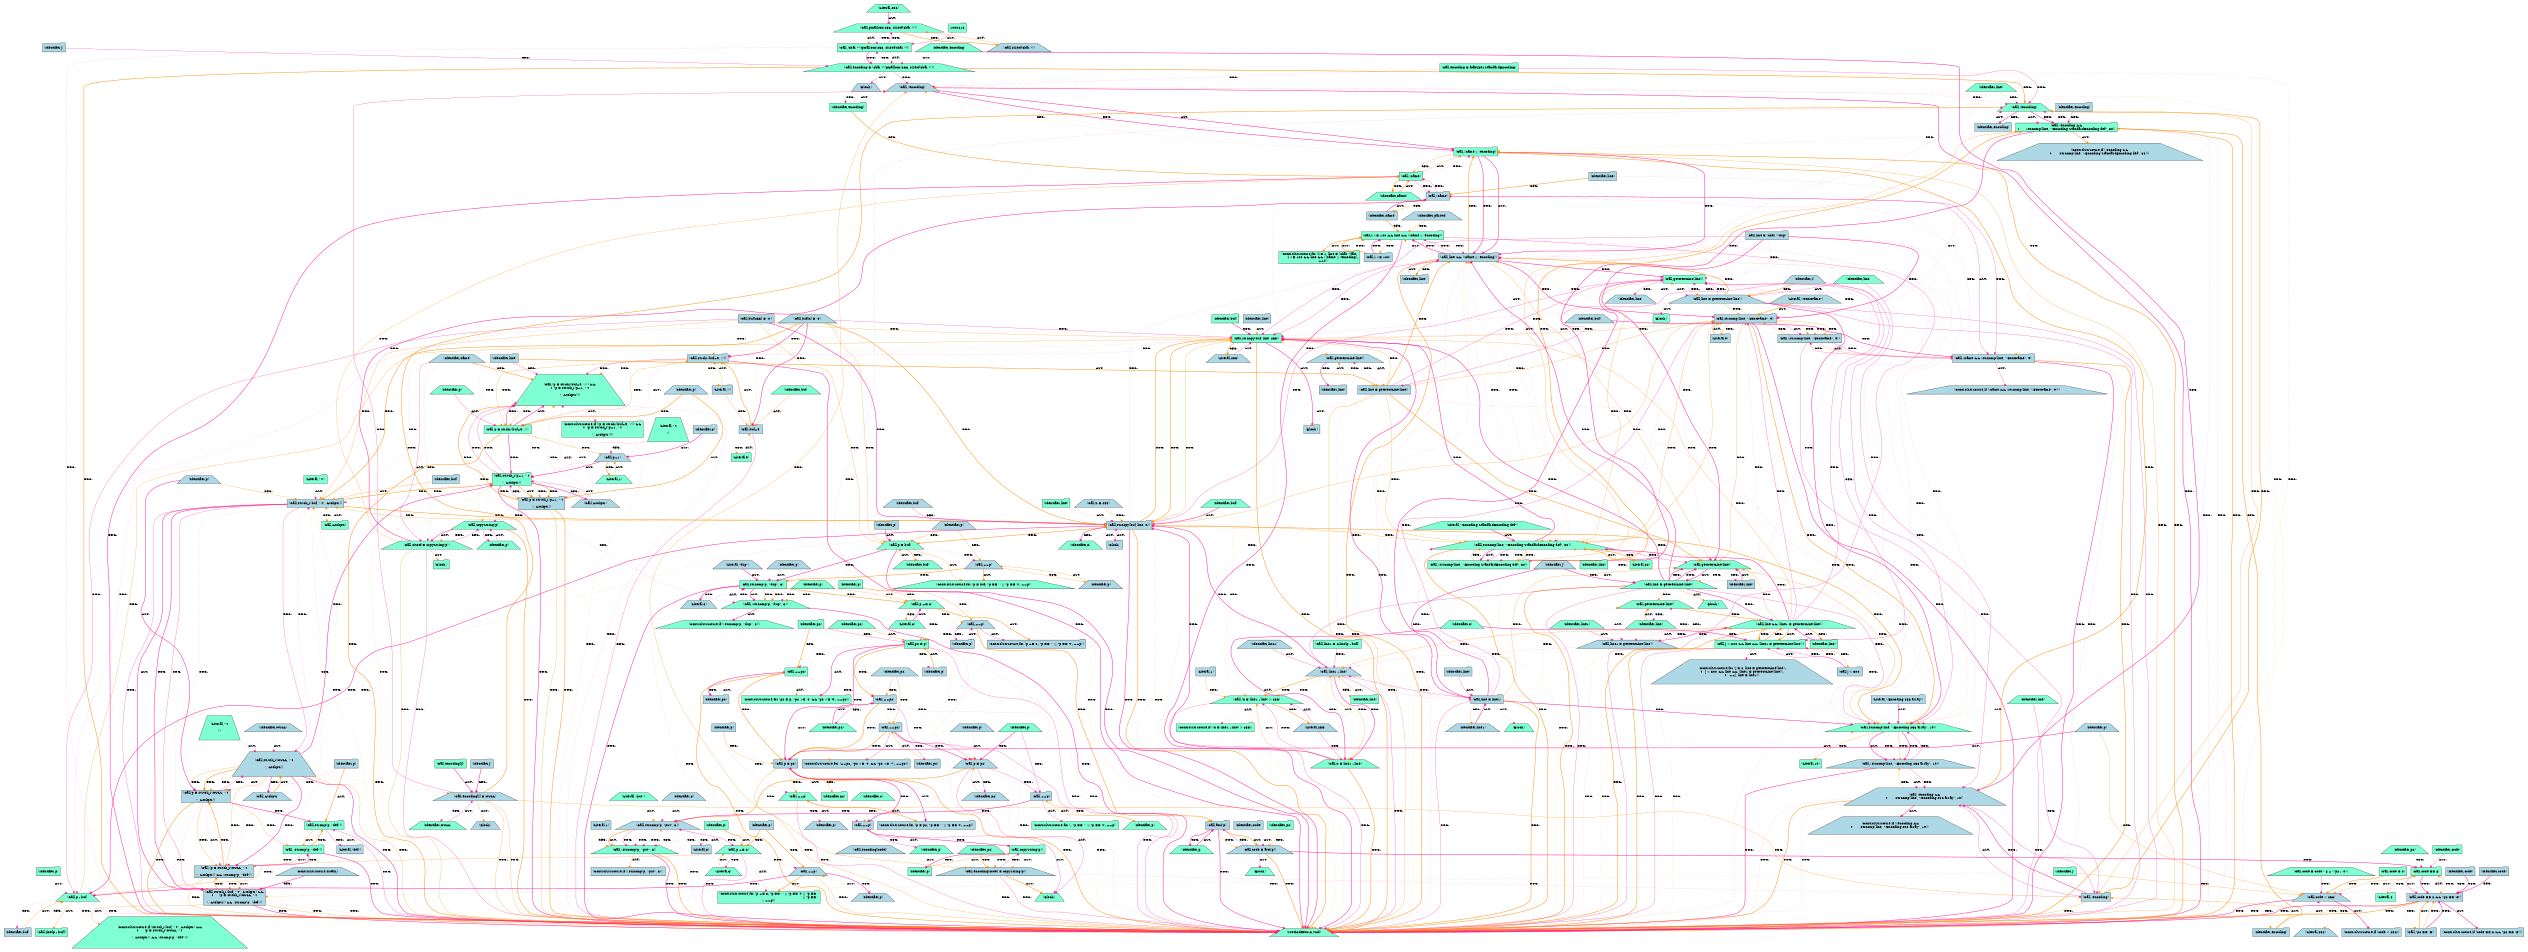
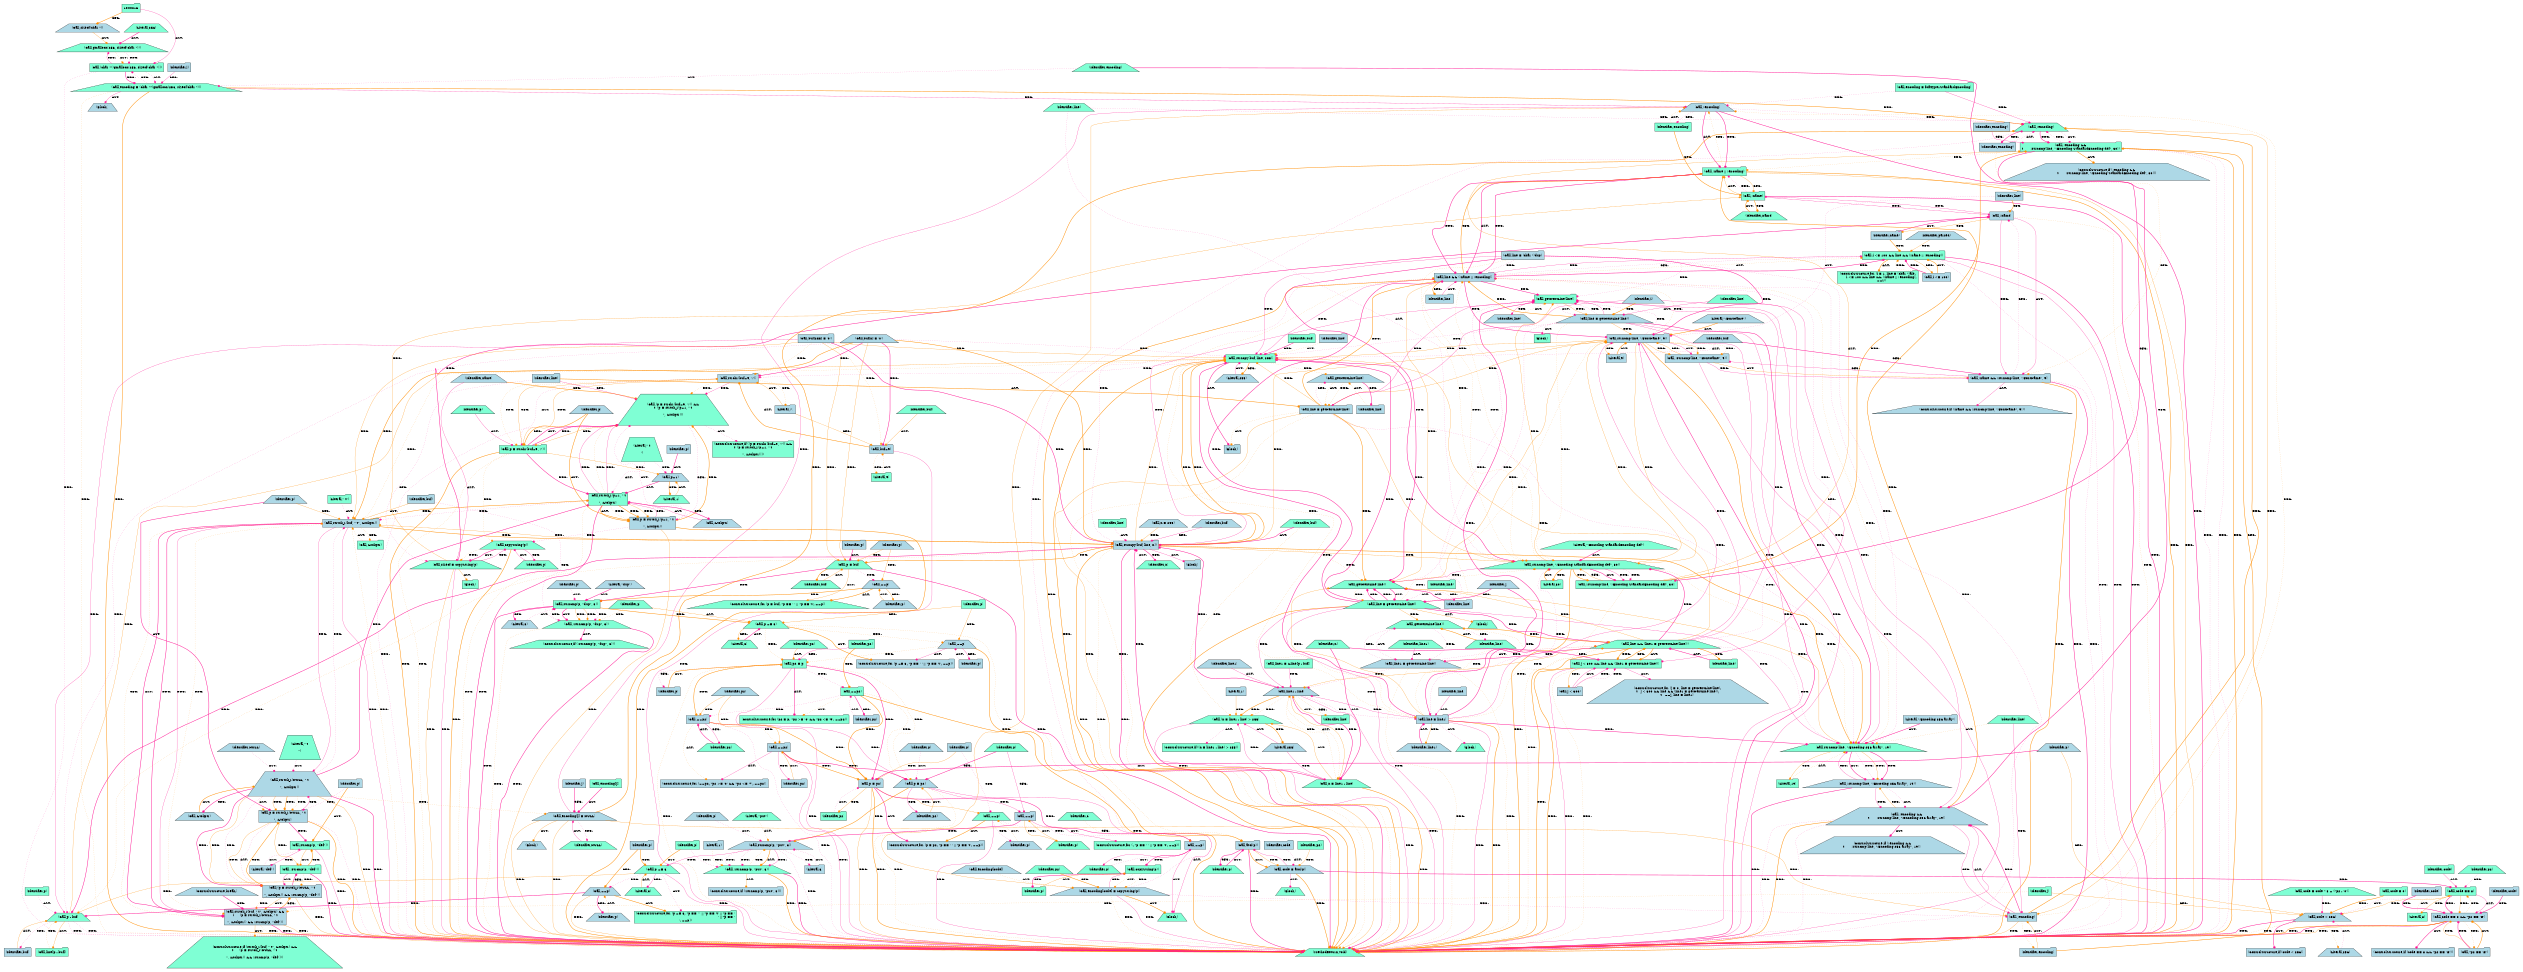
(947, 42) -> (111, 18)
(1031, 329) -> (1059, 346)
(1035, 612) -> none
